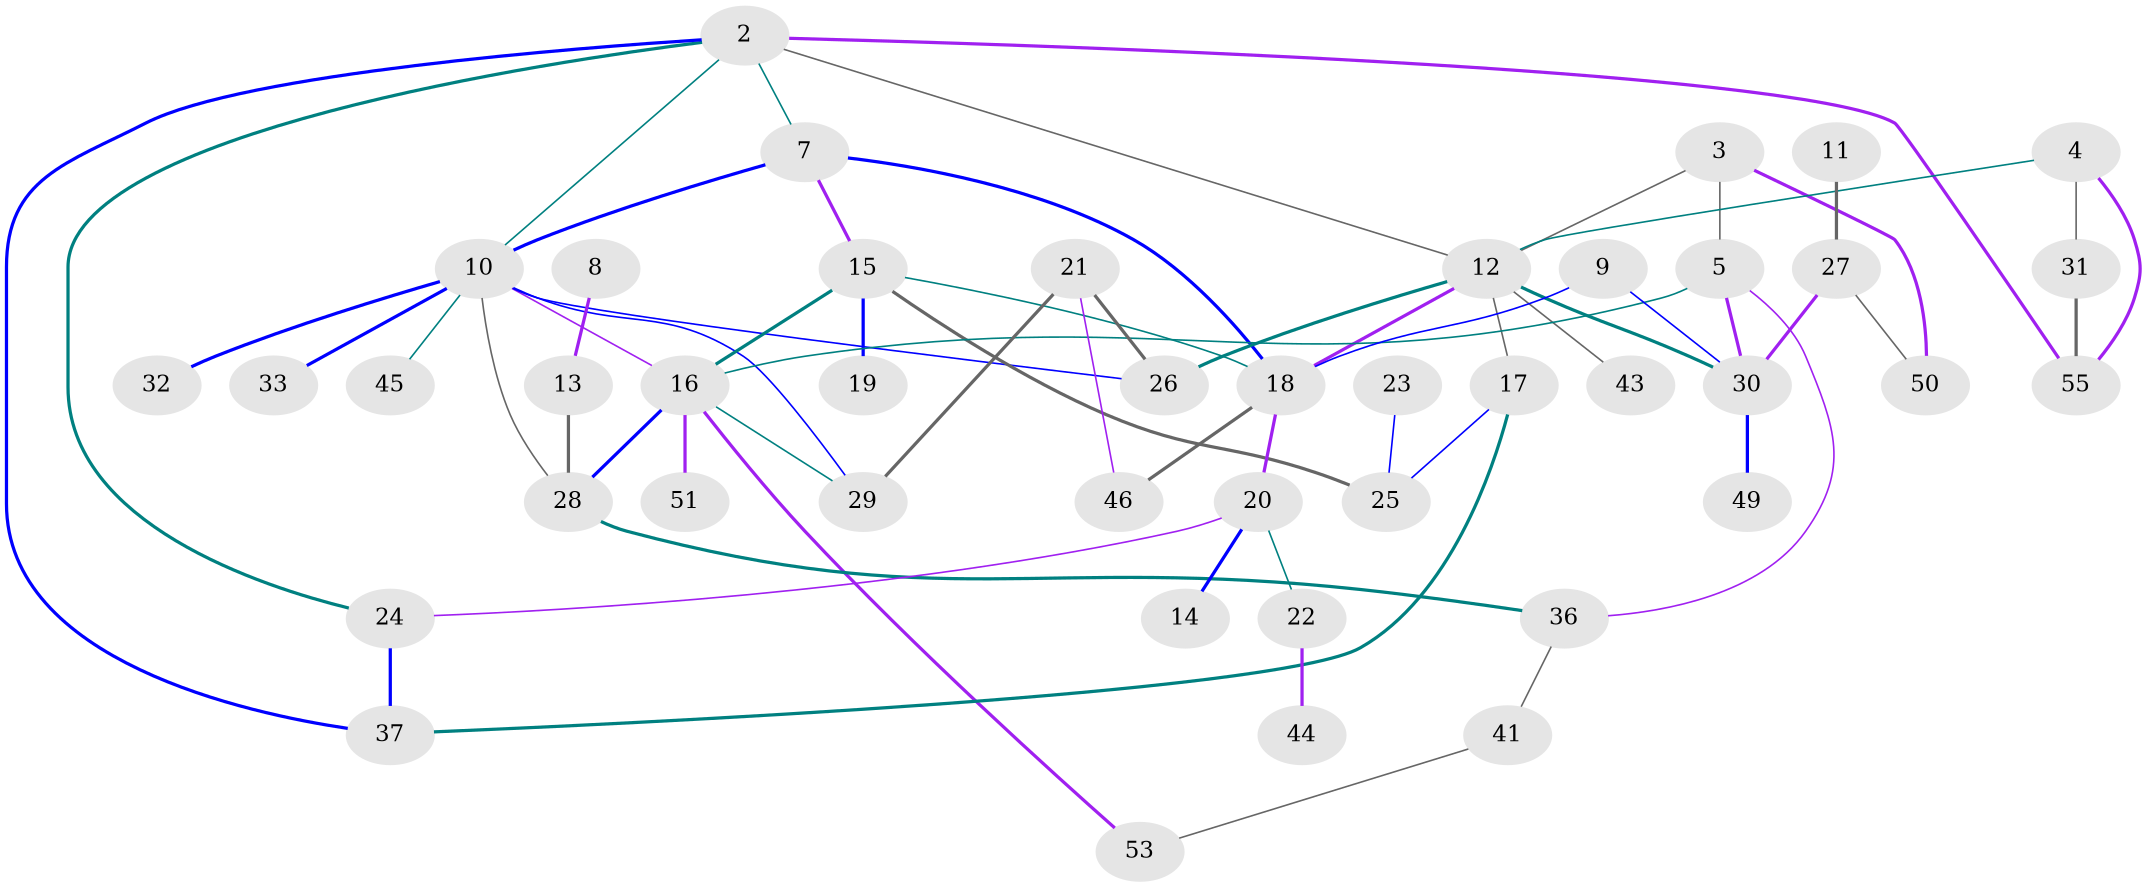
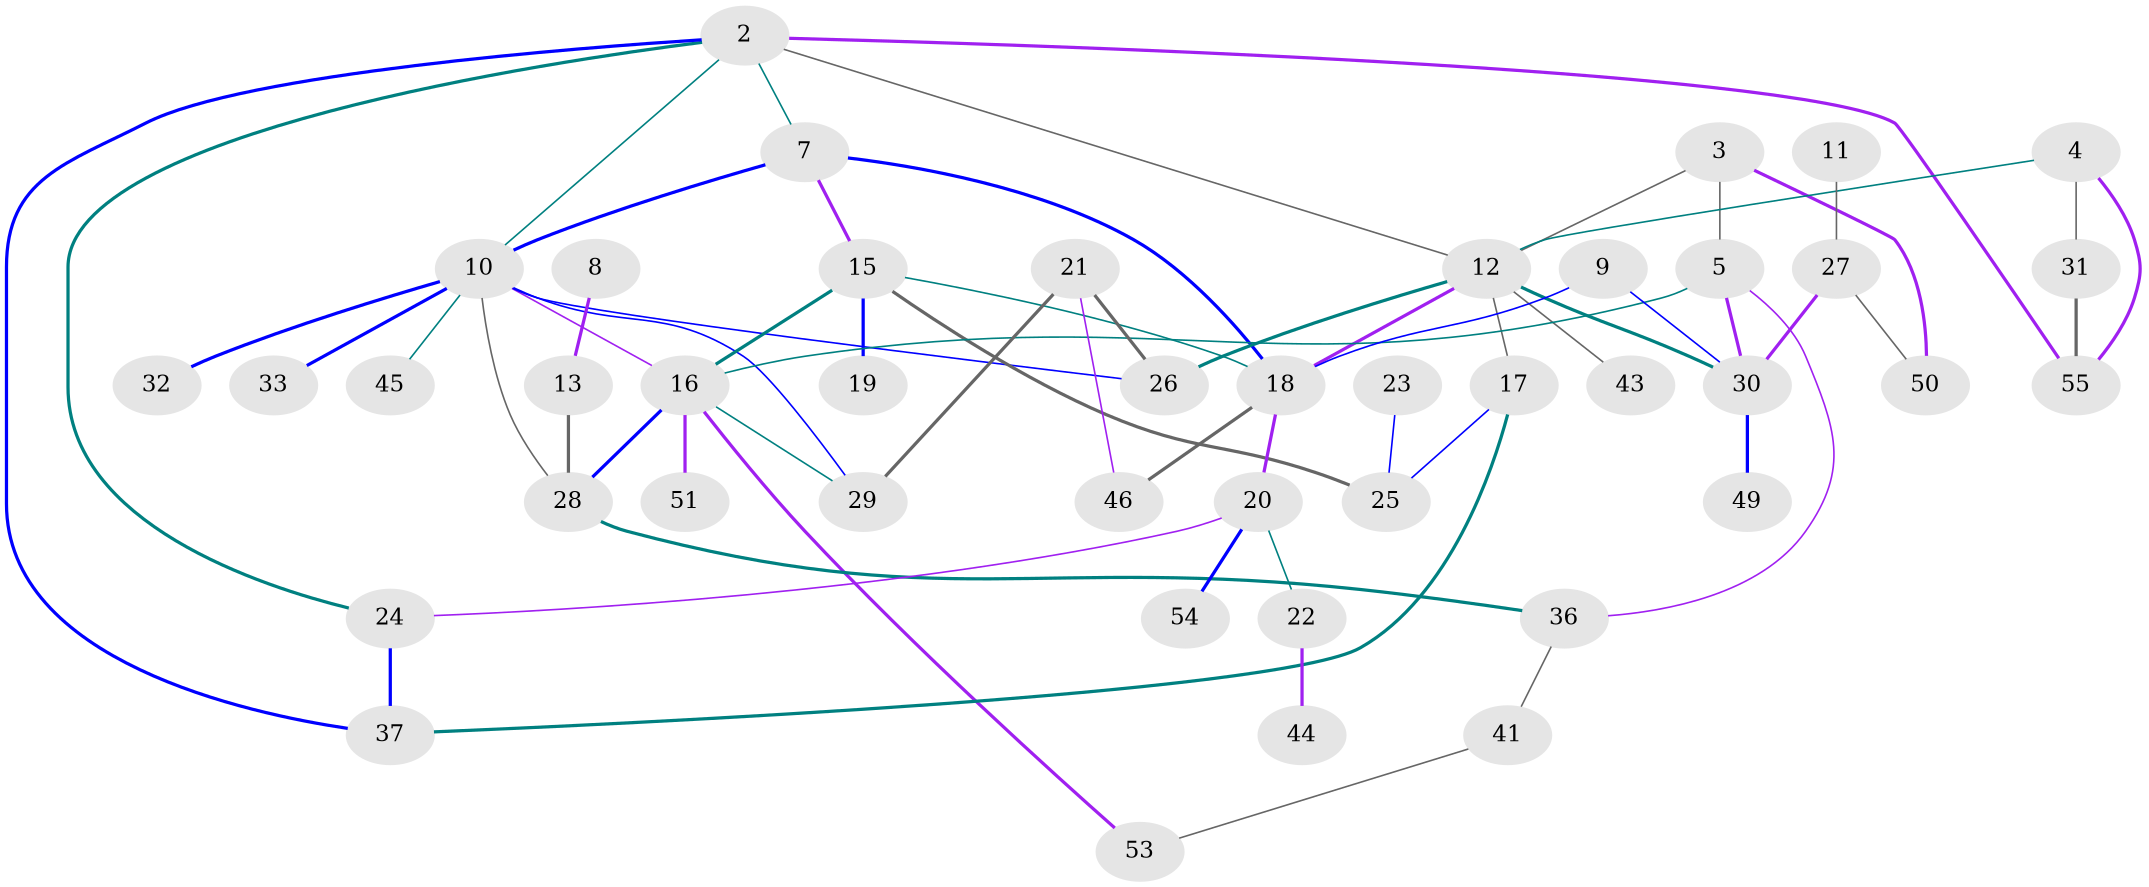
(1836, 221) -> (1836, 221)
(1185, 619) -> (1185, 619)
